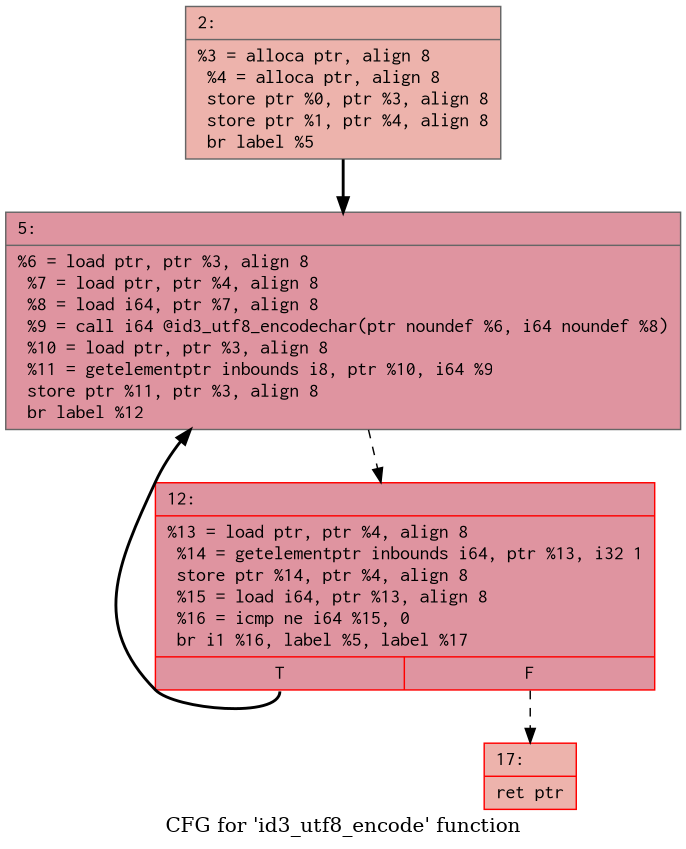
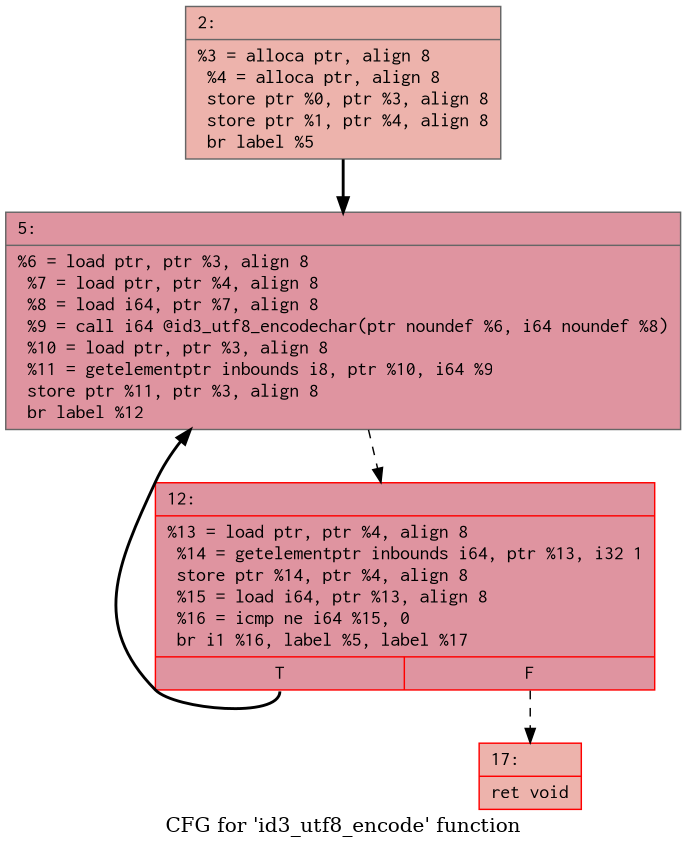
(530, 792) -> (530, 792)
